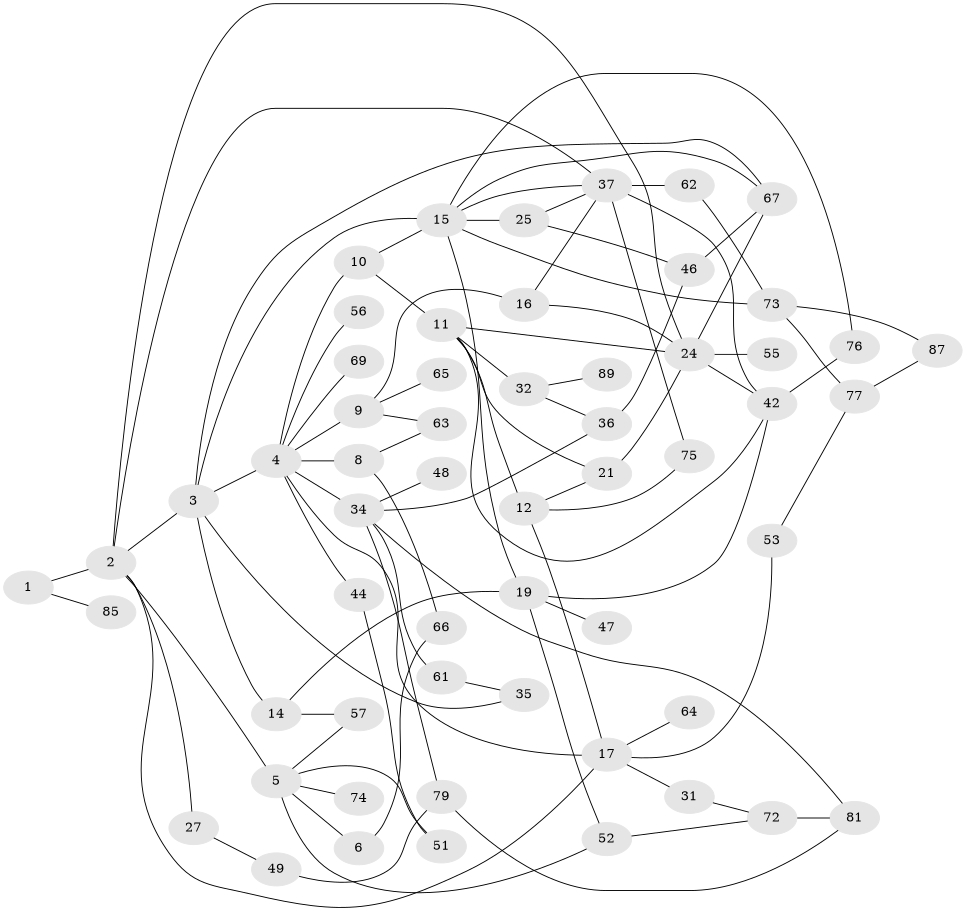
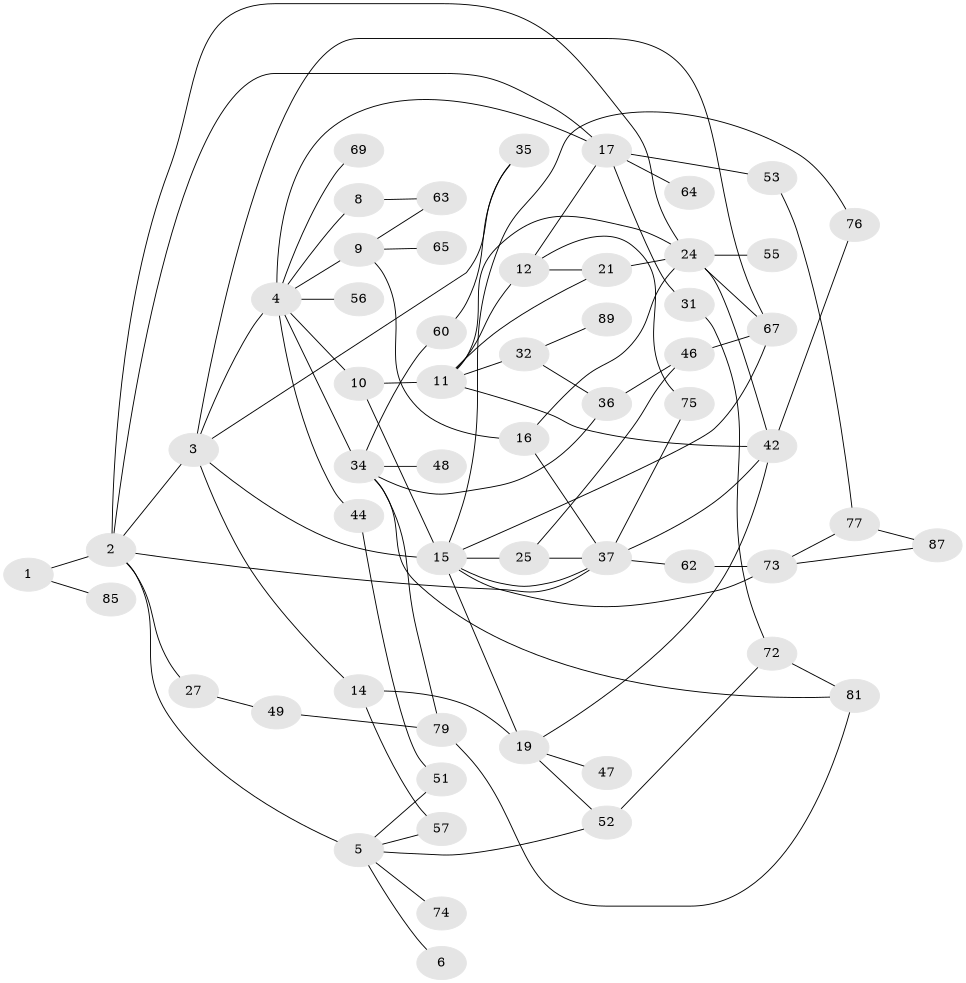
(442, 628) -> none
(442, 678) -> (442, 332)
